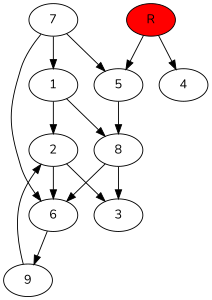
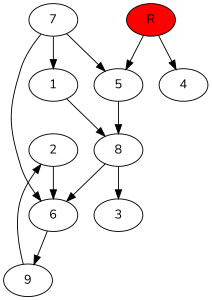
(53, 113) -> none
(82, 179) -> none
